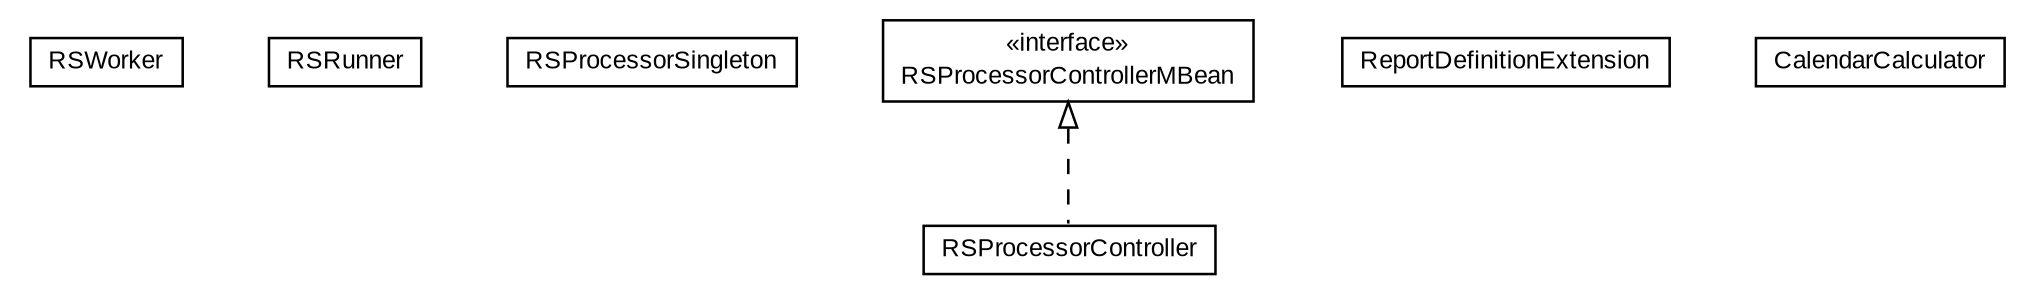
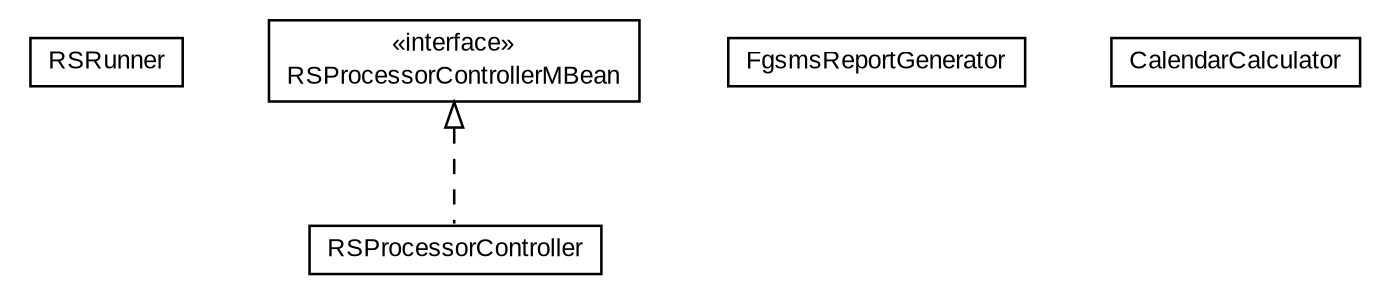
(107, 61) -> none
(652, 61) -> none
none -> (875, 61)
(1505, 61) -> none
